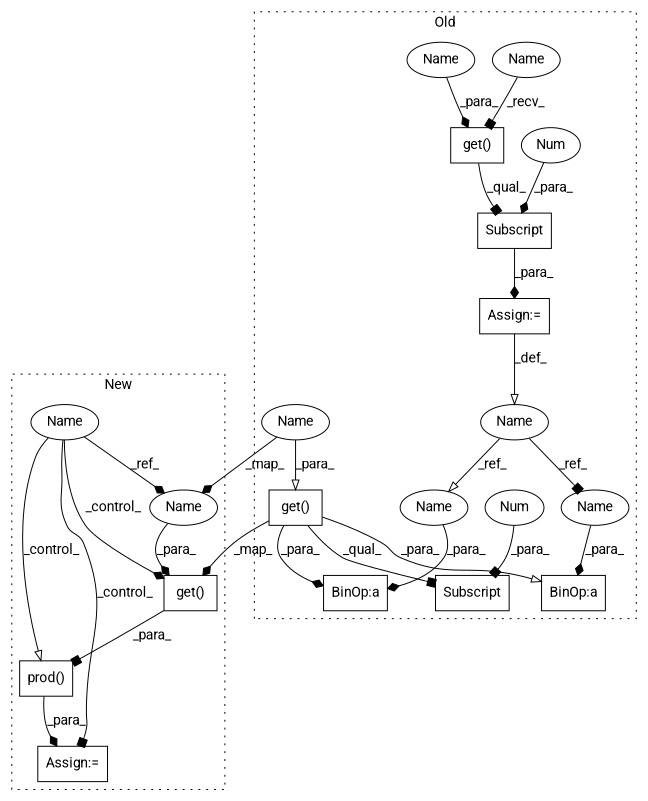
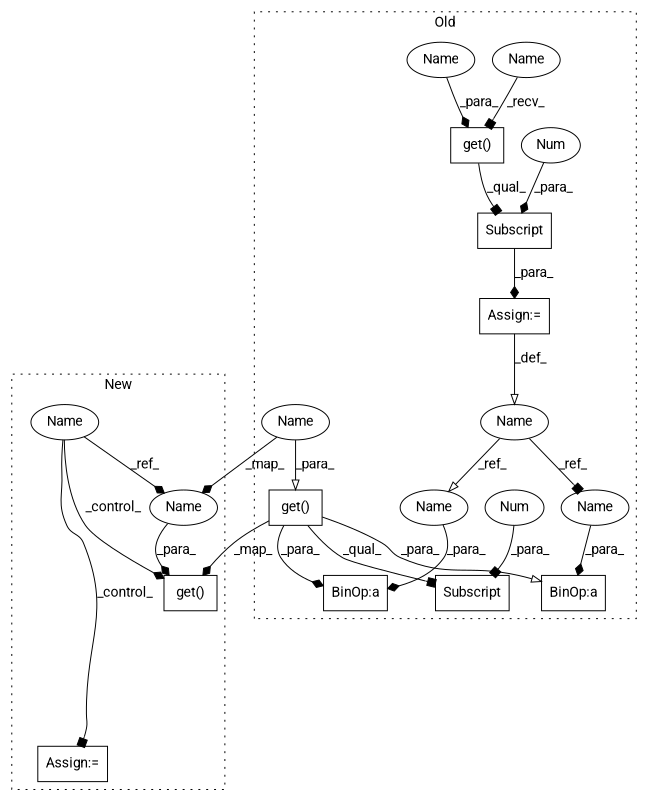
(46, 679) -> none
